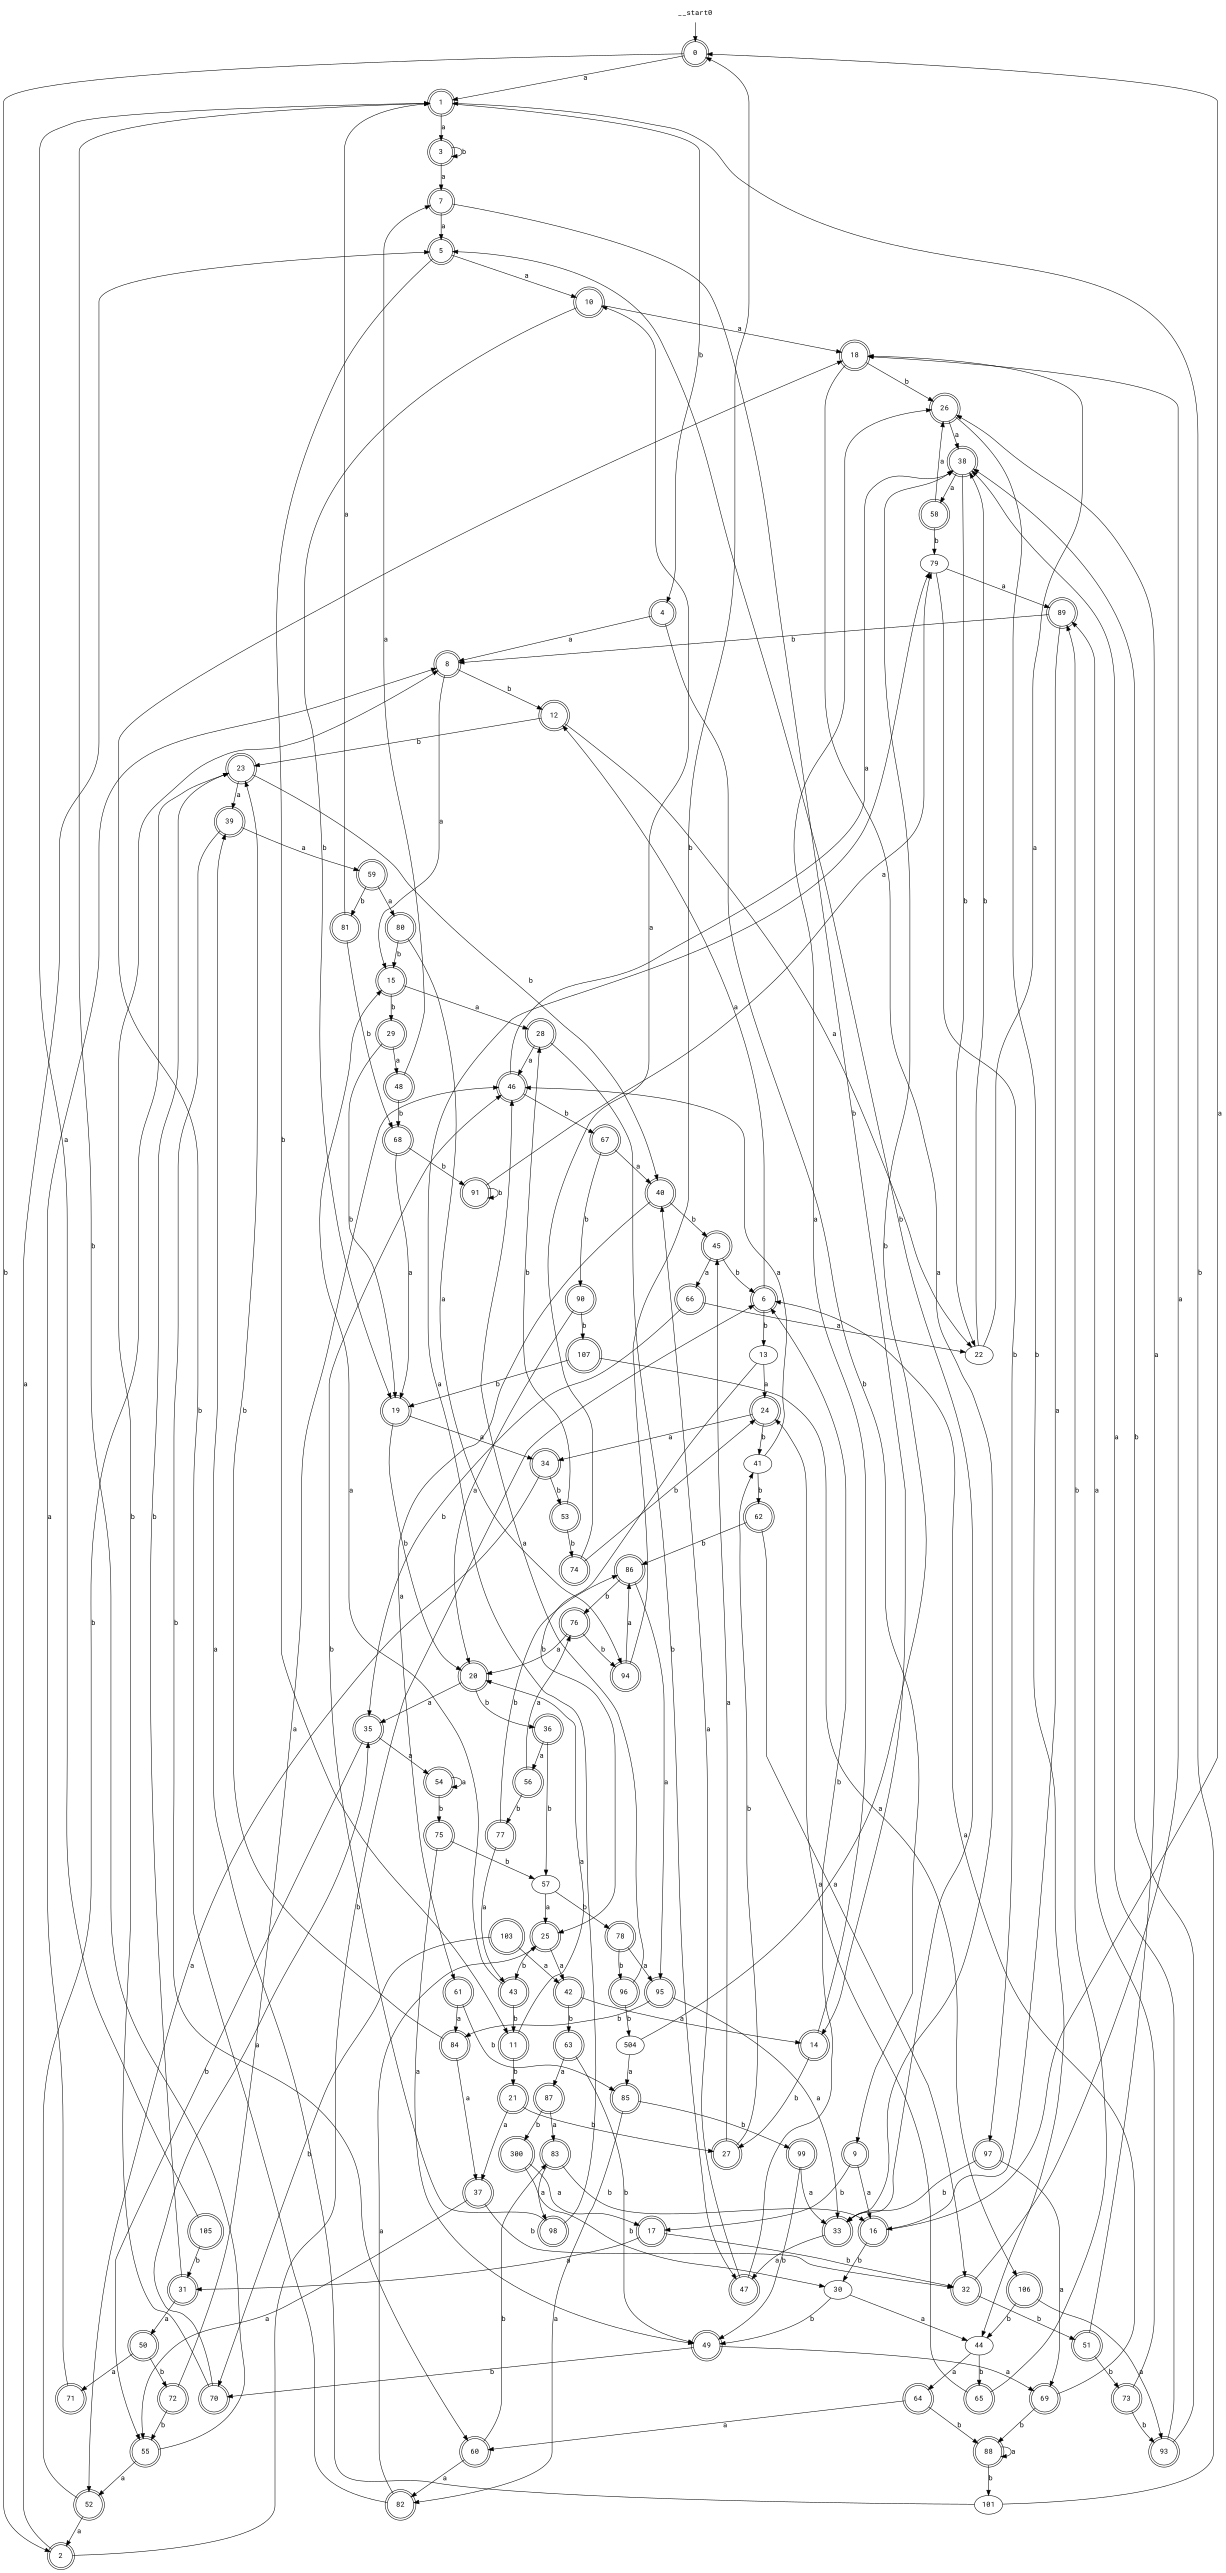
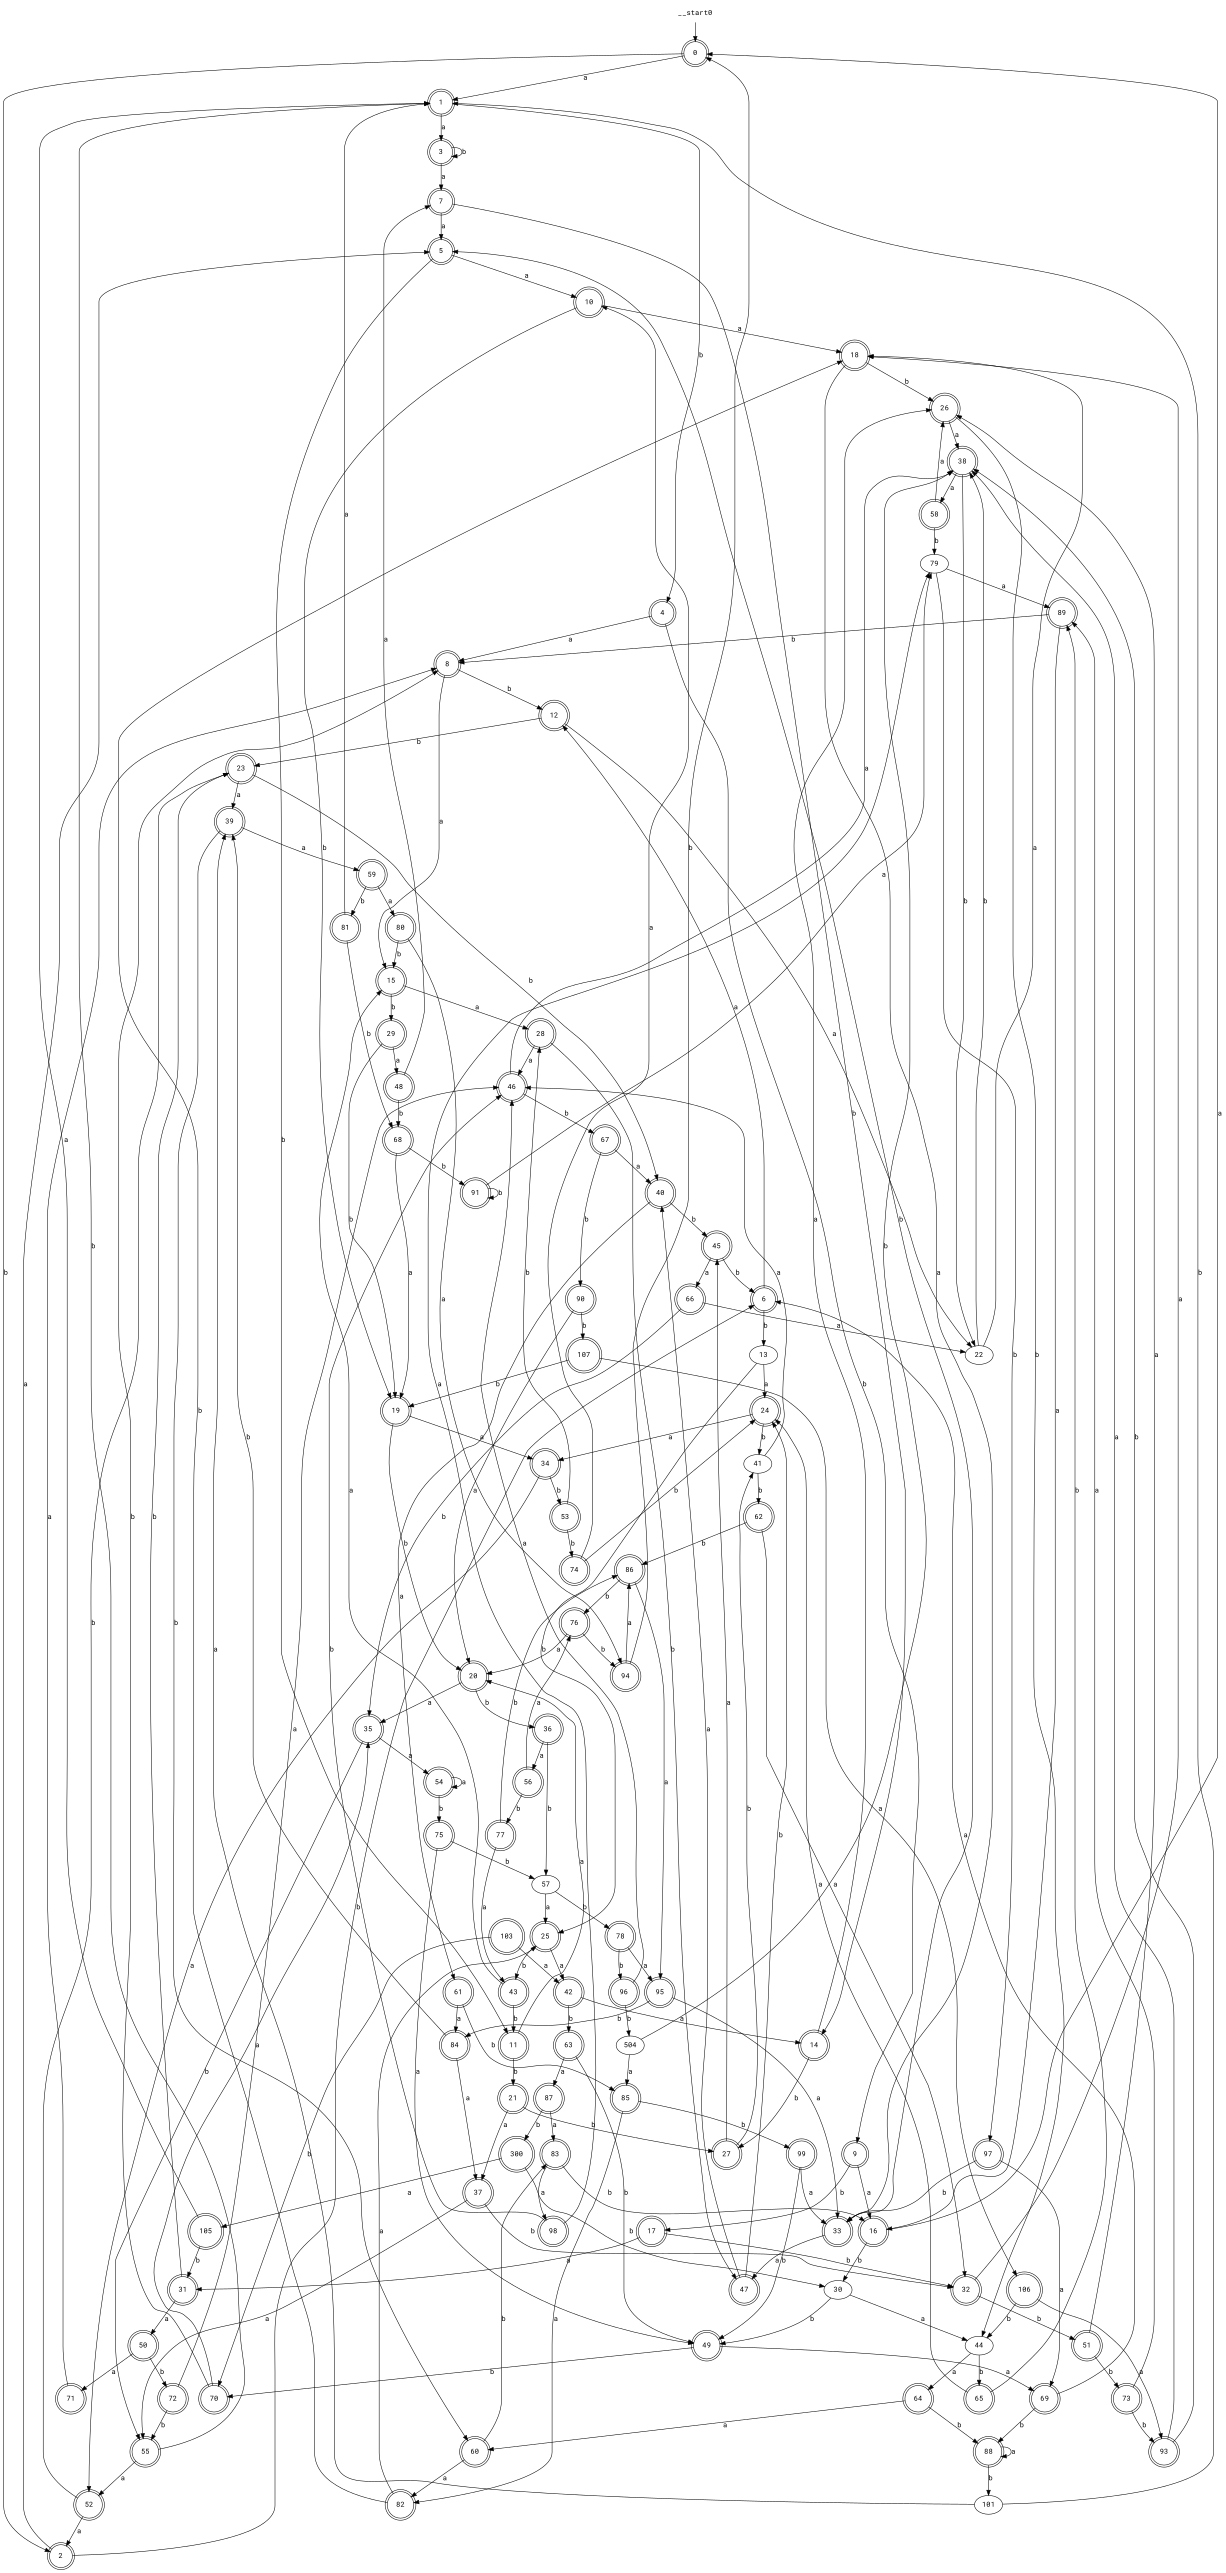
(235, 1455) -> (252, 1469)
(833, 1802) -> (776, 1851)
(561, 2208) -> (364, 2192)
